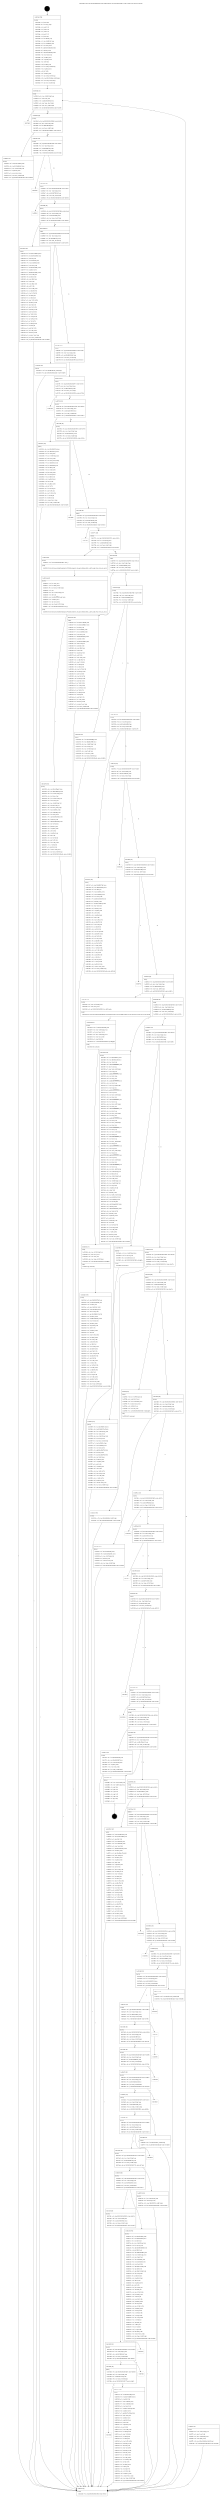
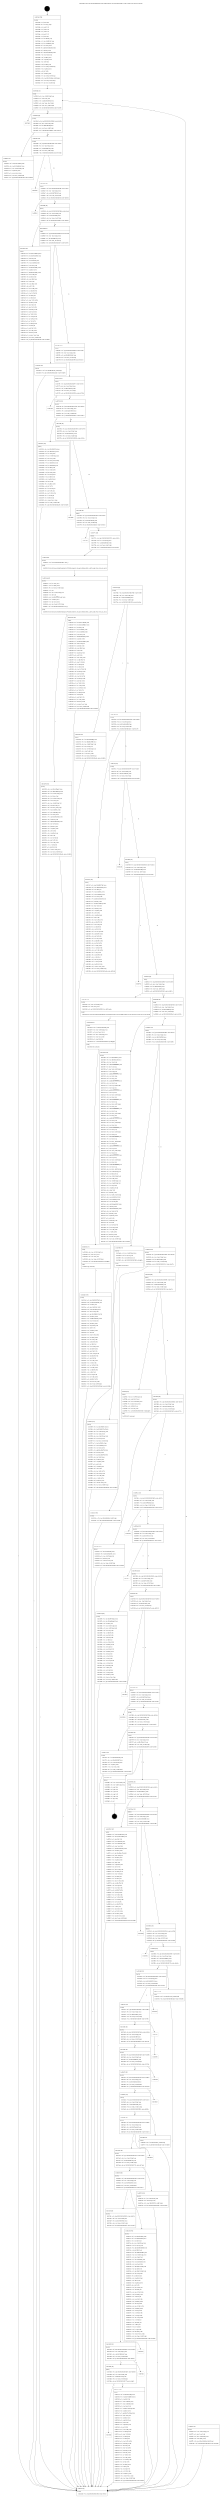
(124, 563) -> none
none -> (112, 1648)
